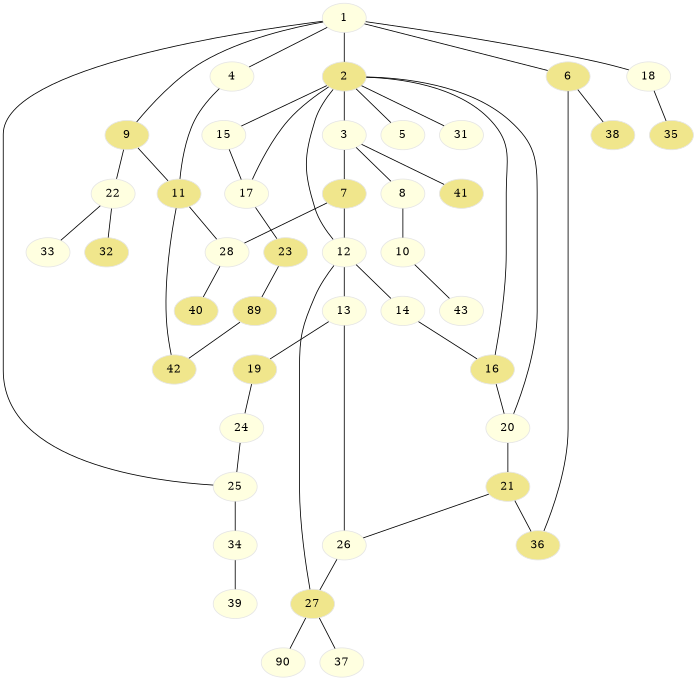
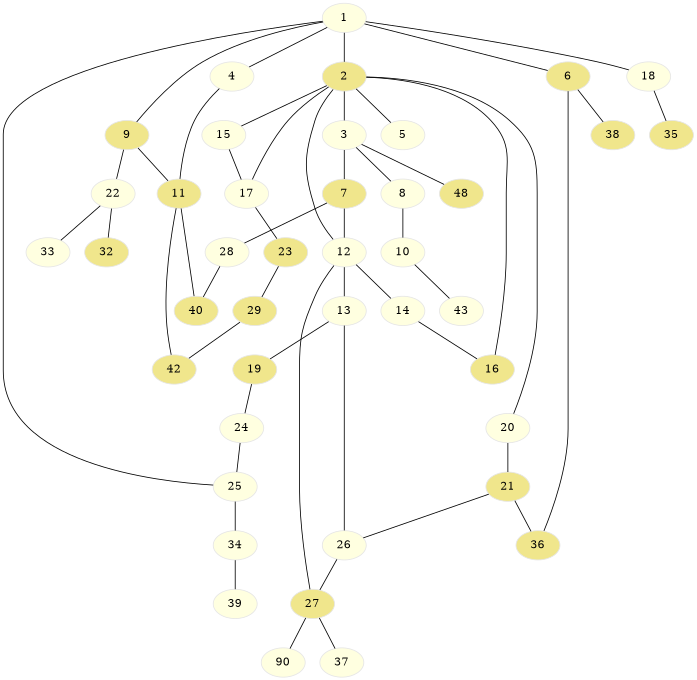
(461, 135) -> none
(461, 194) -> (461, 194)
(203, 223) -> (188, 252)
(255, 311) -> (255, 311)
(500, 399) -> none
